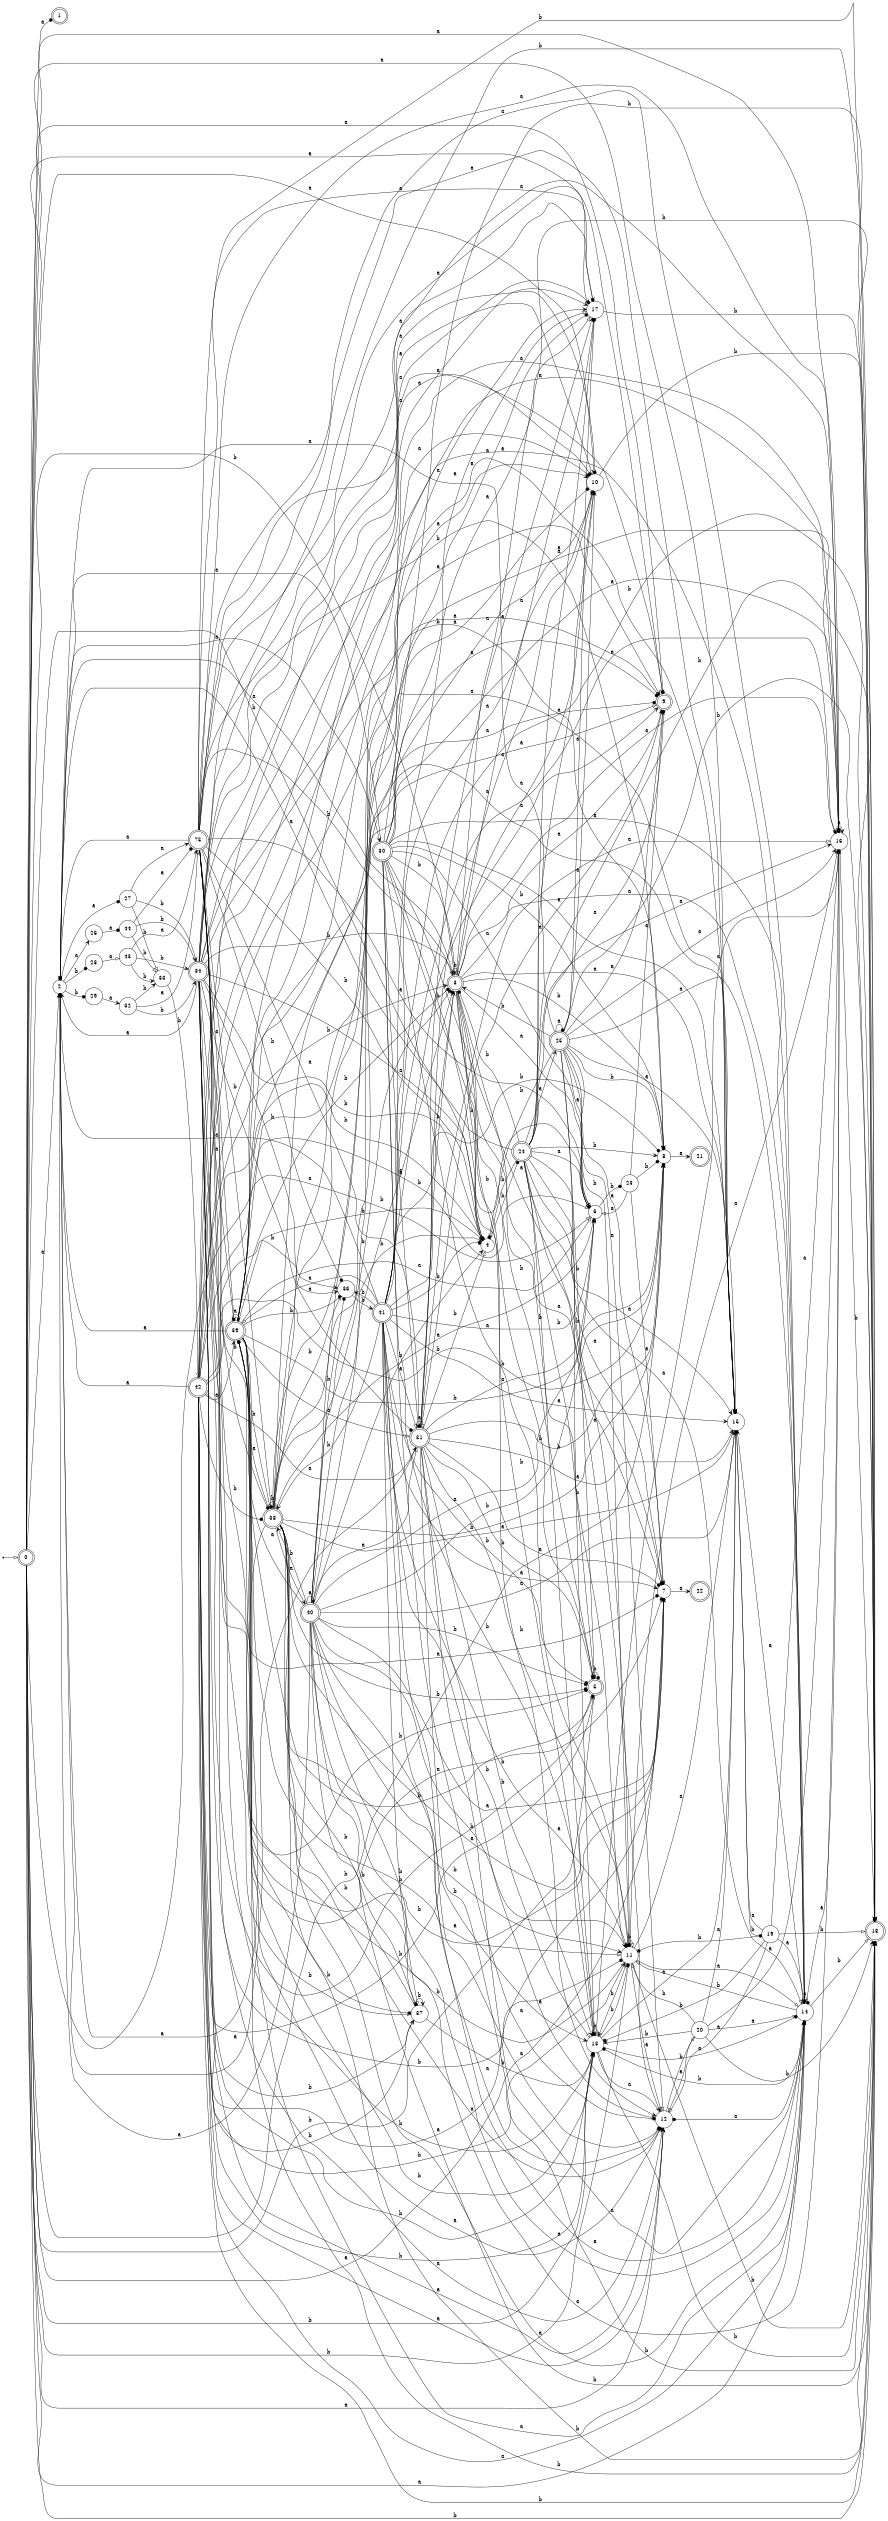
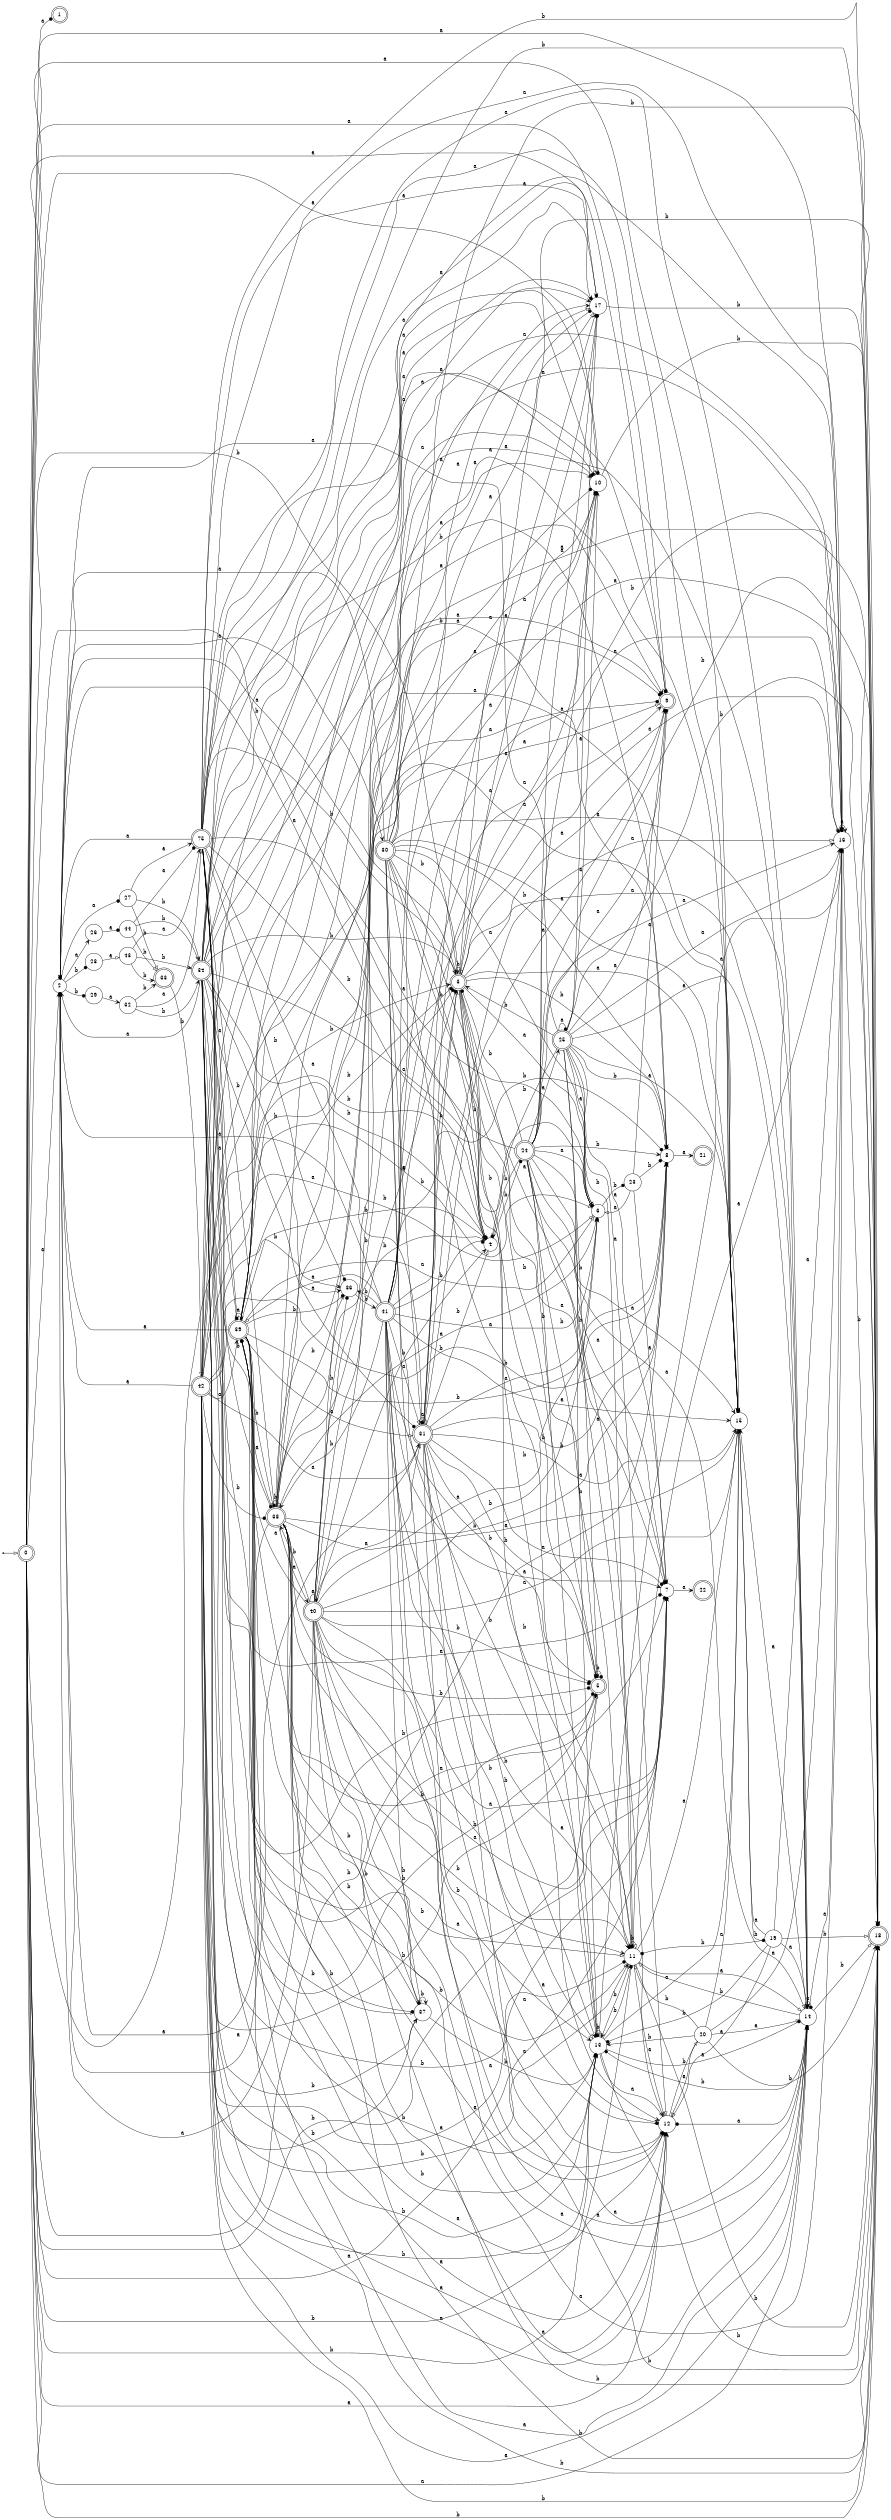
(162, 978) -> (164, 978)
